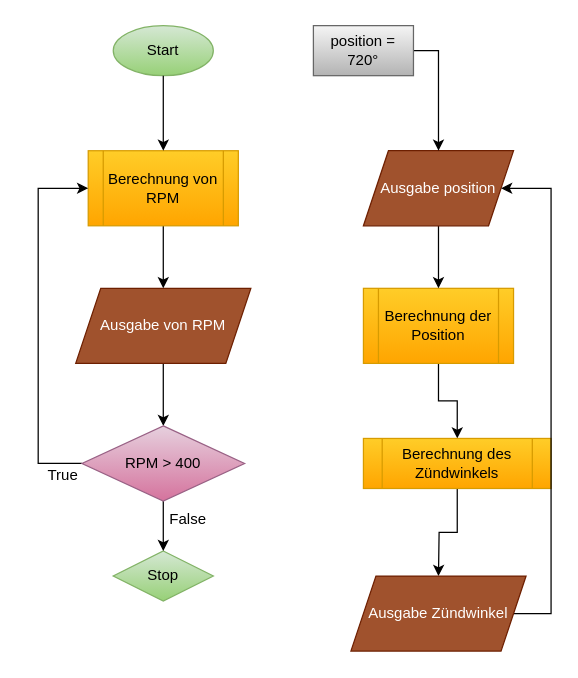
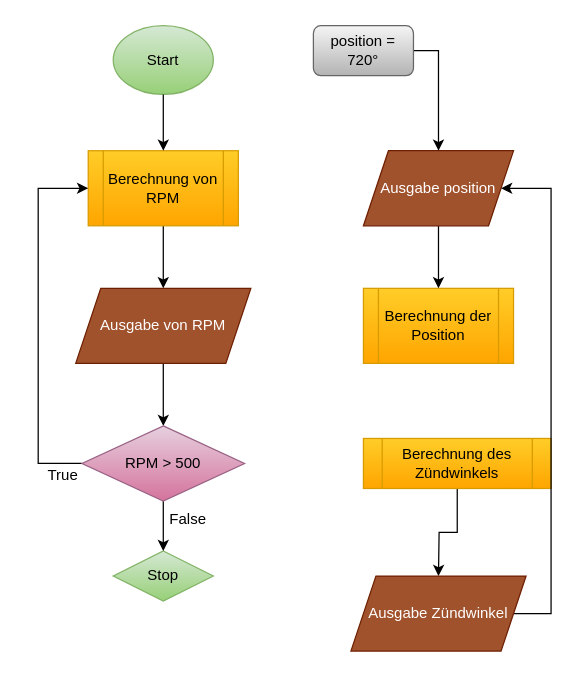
(163, 51) -> (163, 60)
(363, 51) -> (363, 51)
(443, 401) -> none
(163, 463) -> (163, 463)
